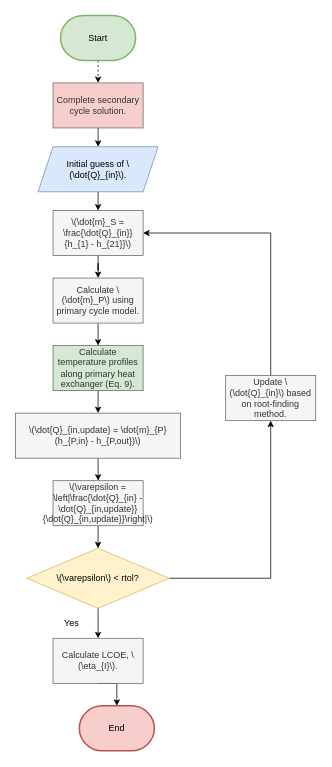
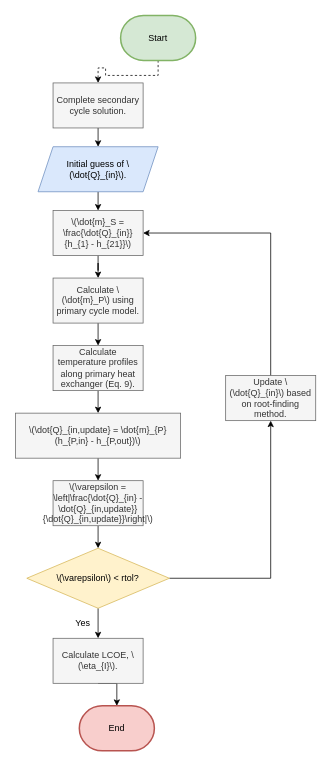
(98, 38) -> (158, 38)
(98, 105) -> (98, 105)
(98, 368) -> (98, 368)
(72, 623) -> (83, 623)
